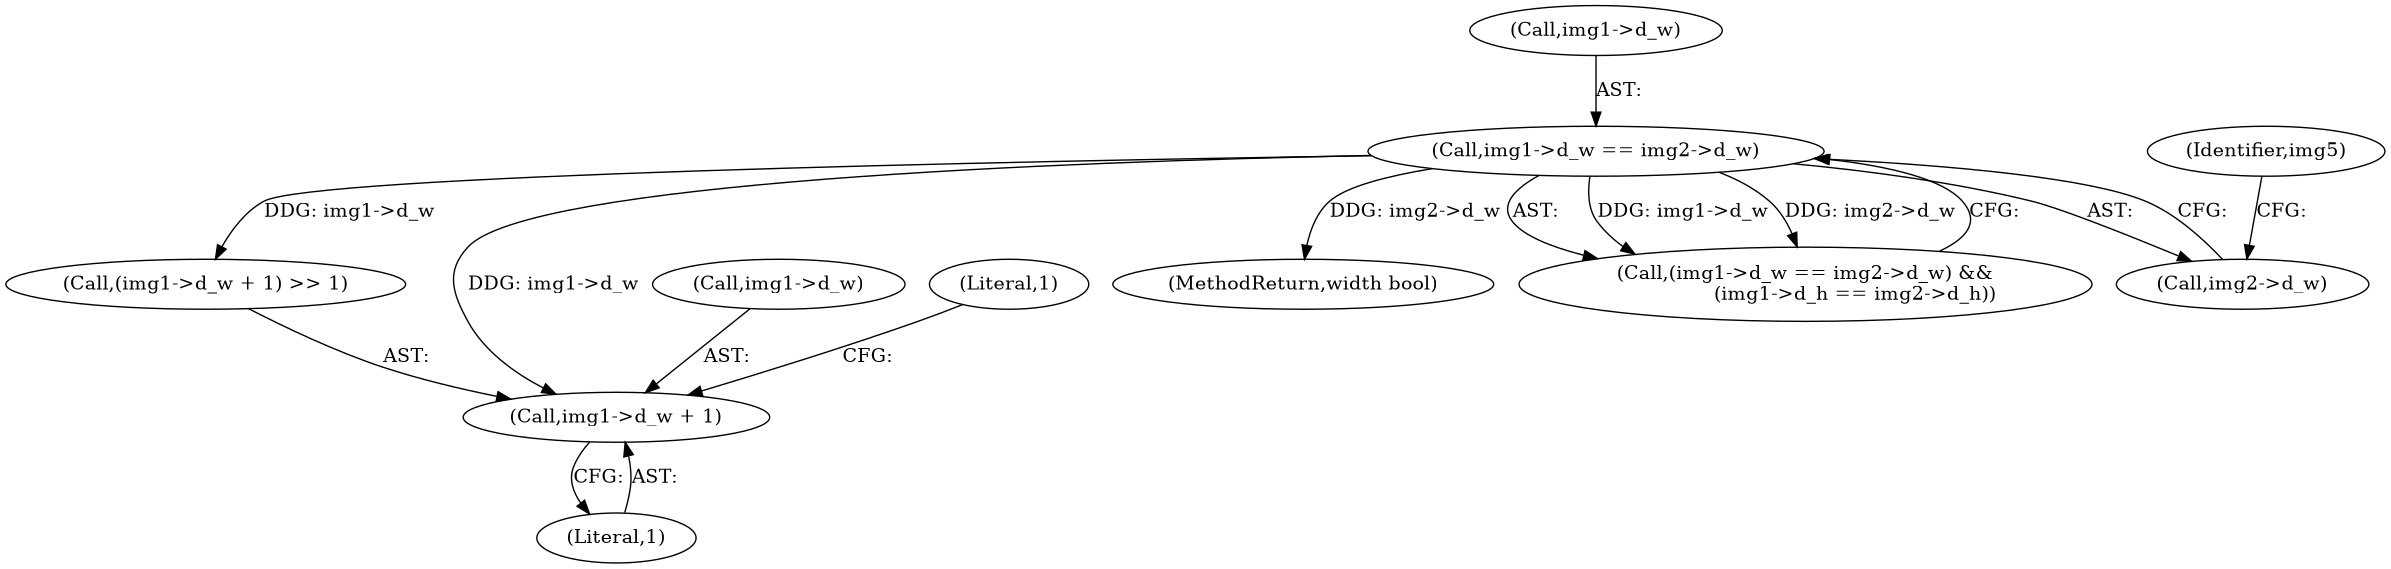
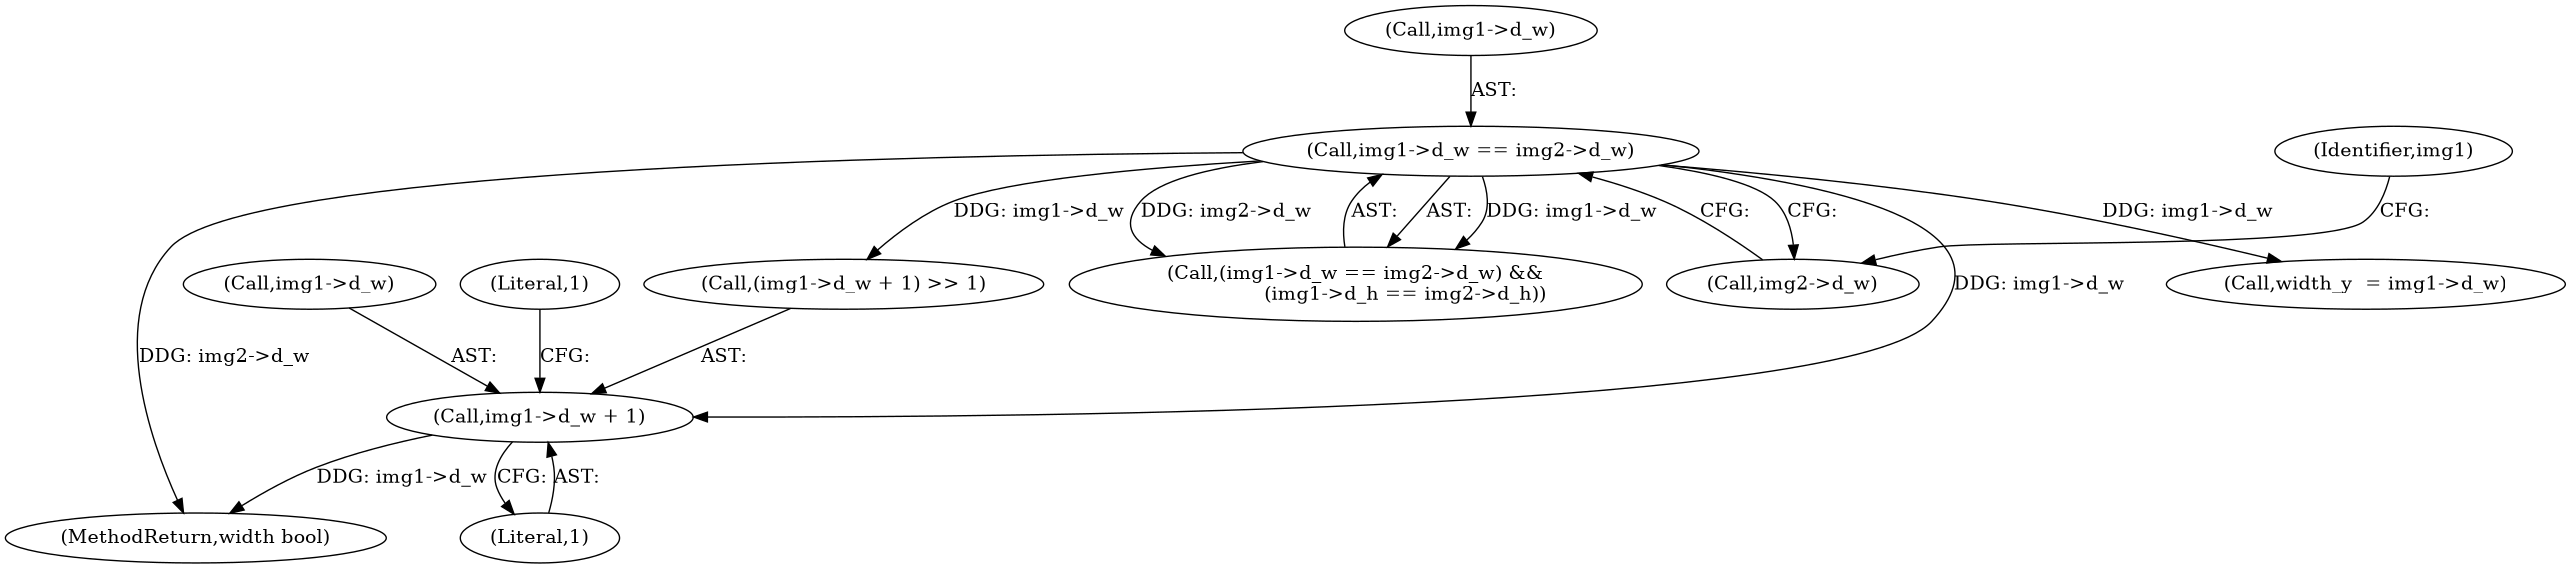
(2266, 151) -> (2394, 151)
(1998, 212) -> (1378, 212)
(2114, 212) -> (1816, 212)
none -> (2366, 284)
none -> (334, 461)
